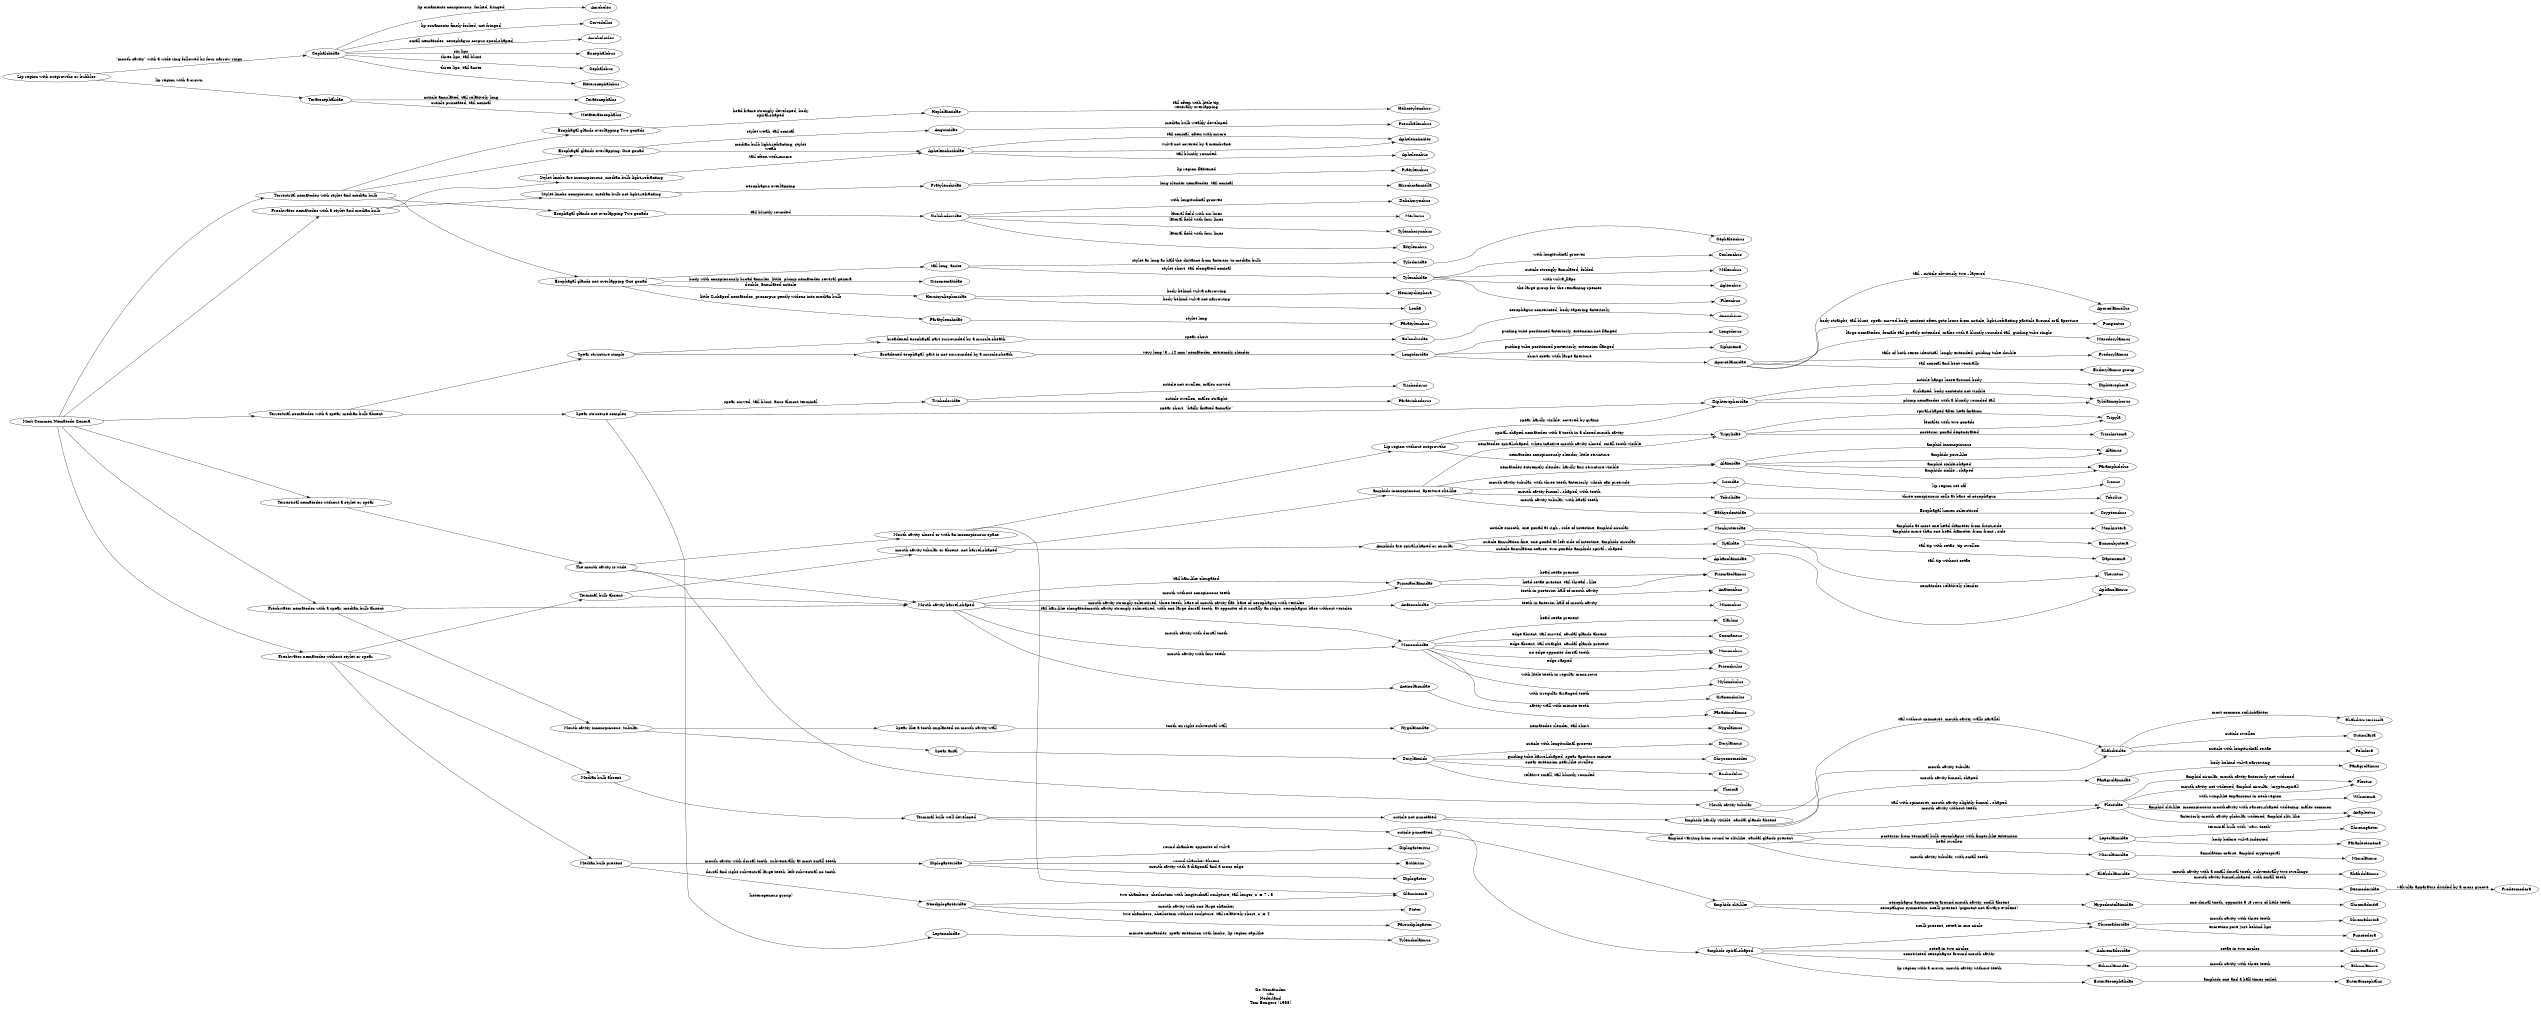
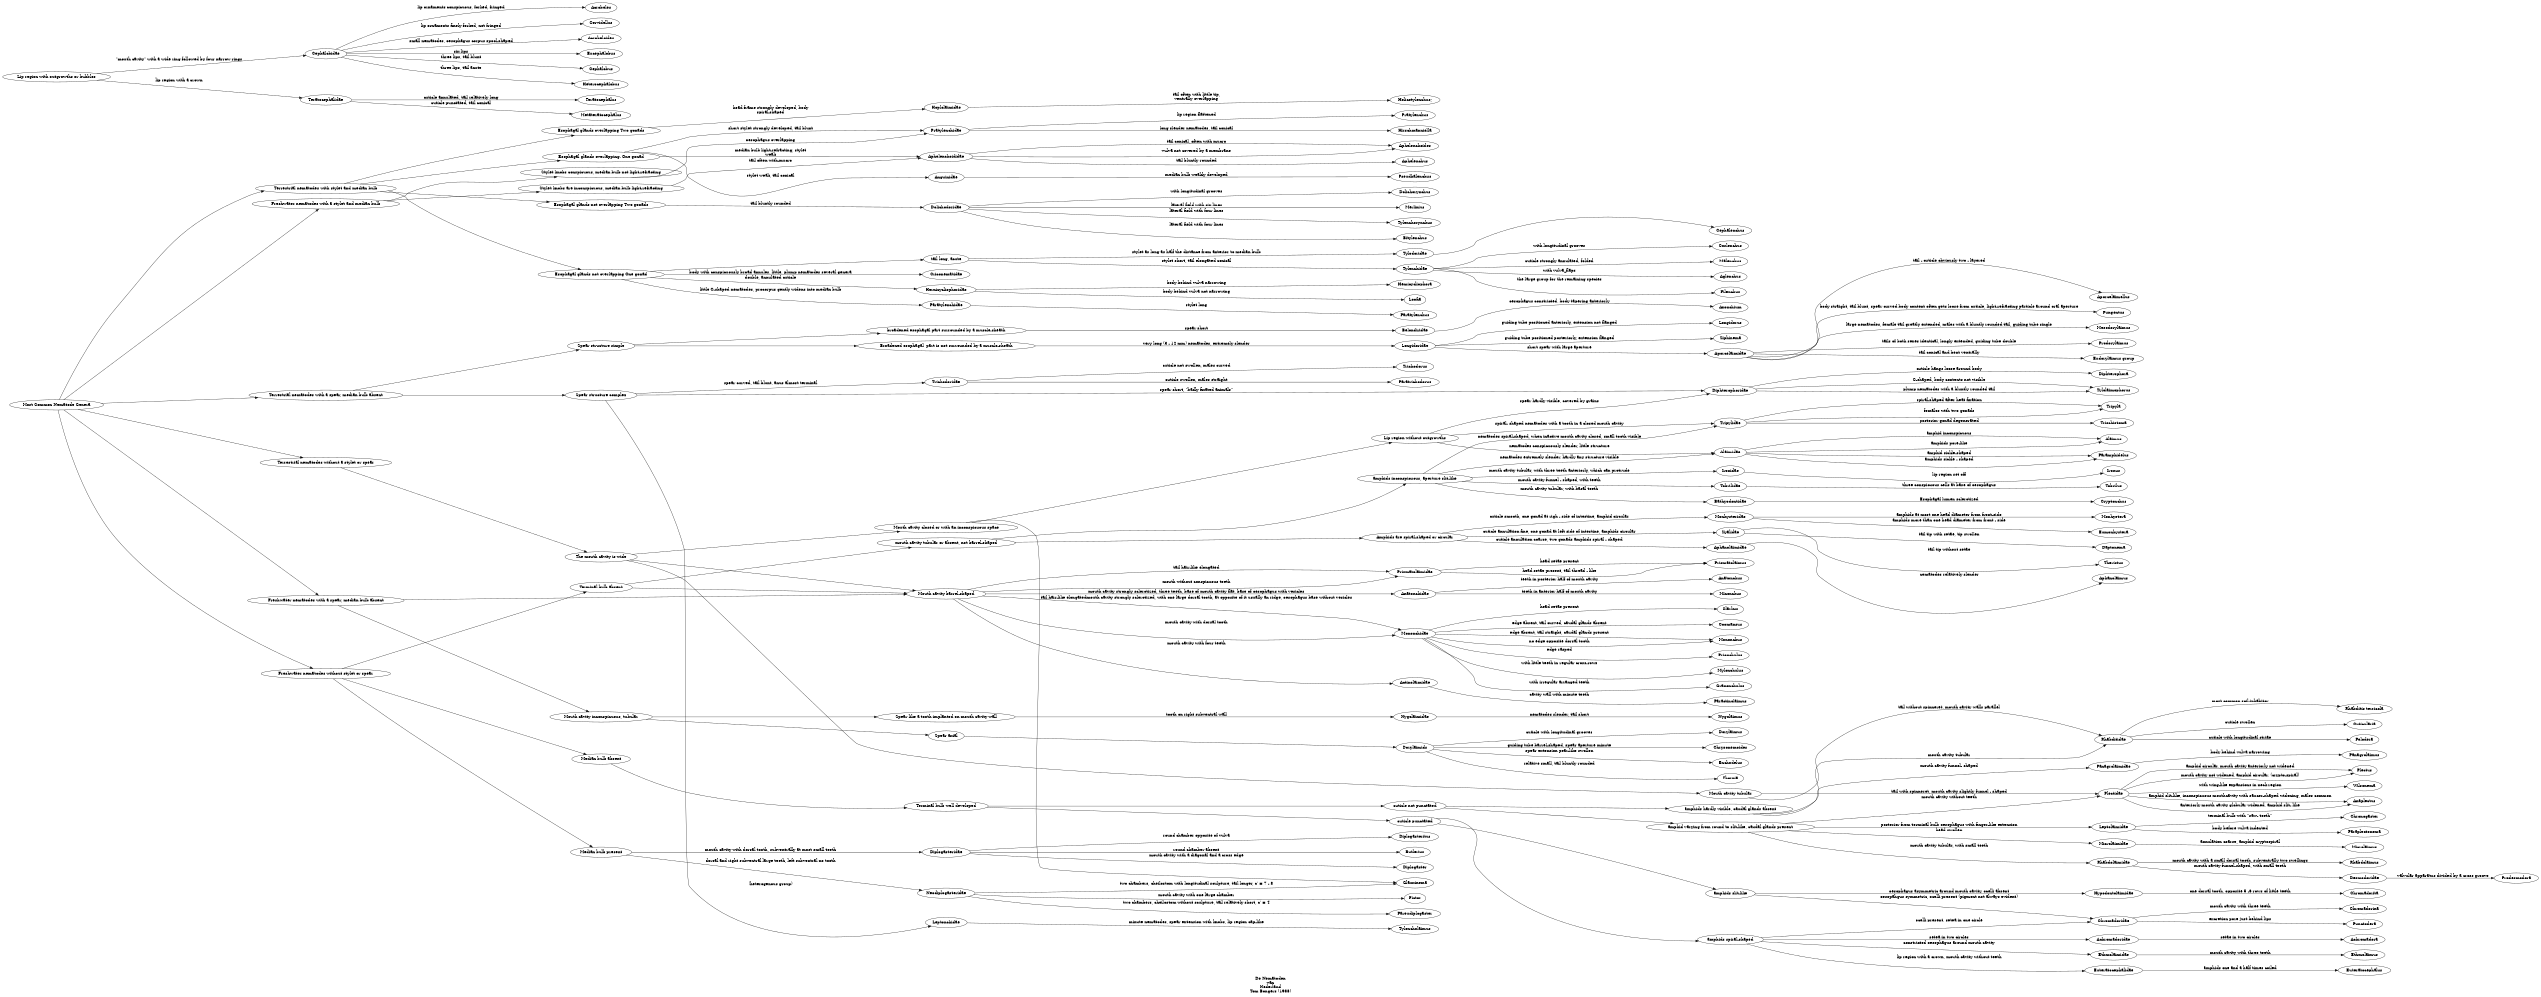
none -> (771, 132)
